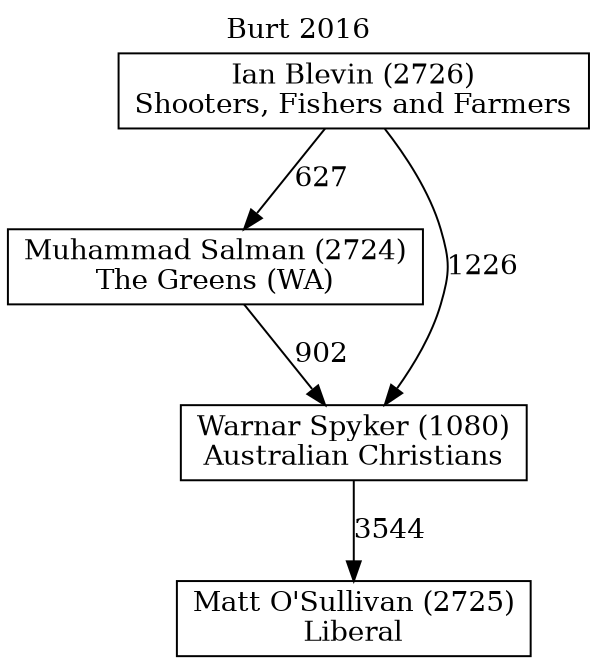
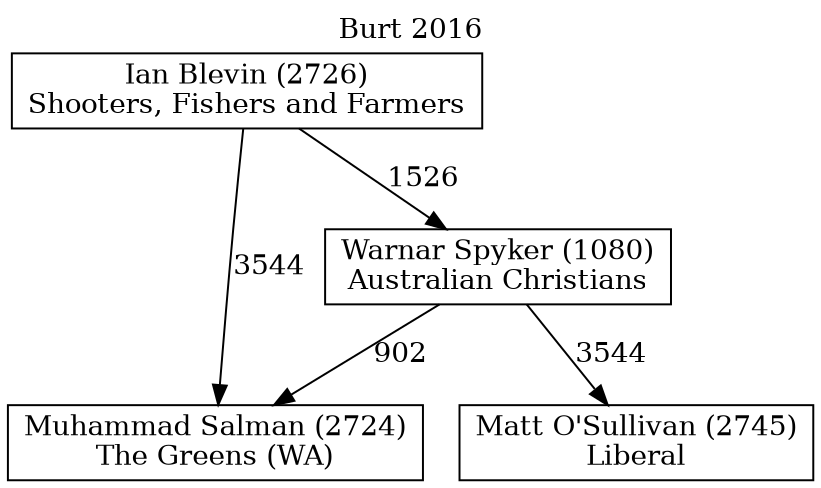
(322, 179) -> (270, 267)
(483, 267) -> (424, 179)
(278, 347) -> (365, 350)
(354, 619) -> (636, 443)
